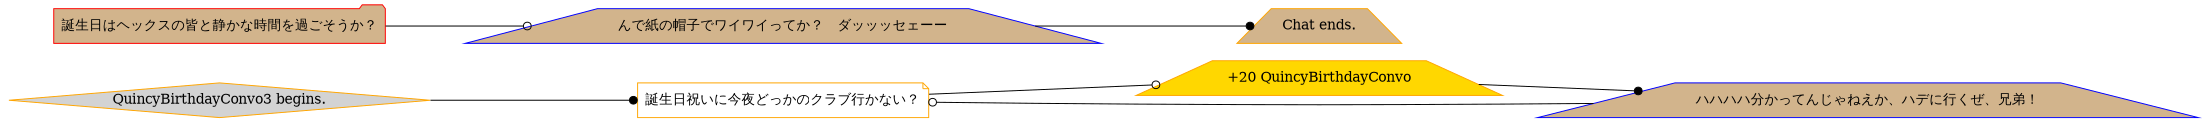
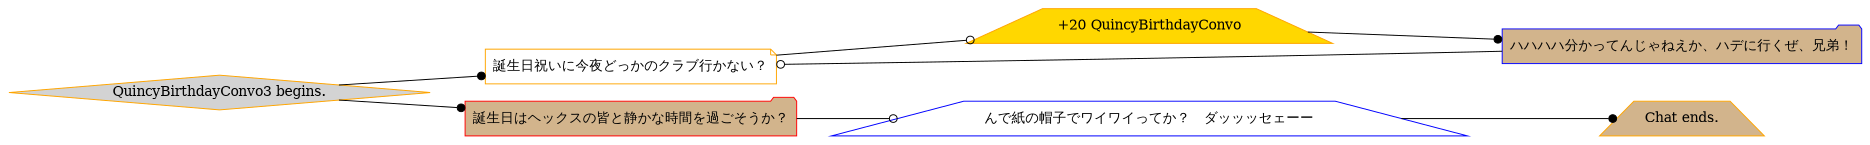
(783, 26) -> (1149, 119)
(1868, 100) -> (1682, 46)
none -> (398, 104)
